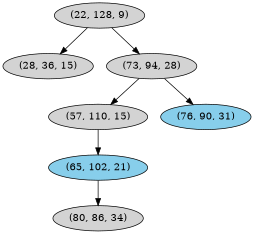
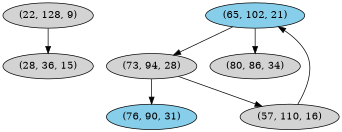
(123, 38) -> (206, 39)
(98, 117) -> (290, 117)
